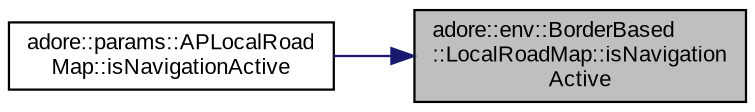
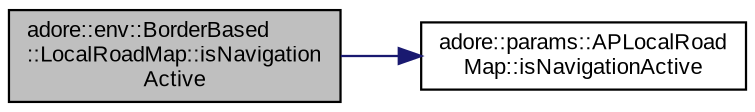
(362, 56) -> (370, 56)
